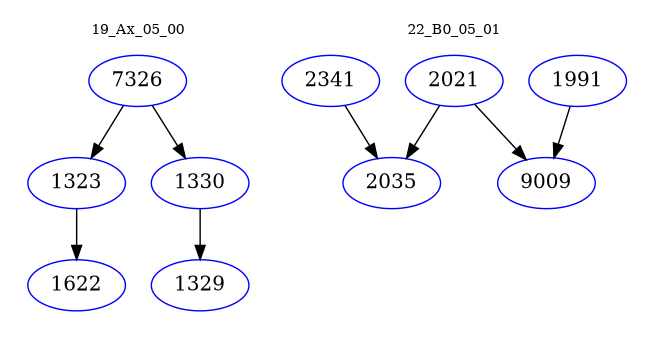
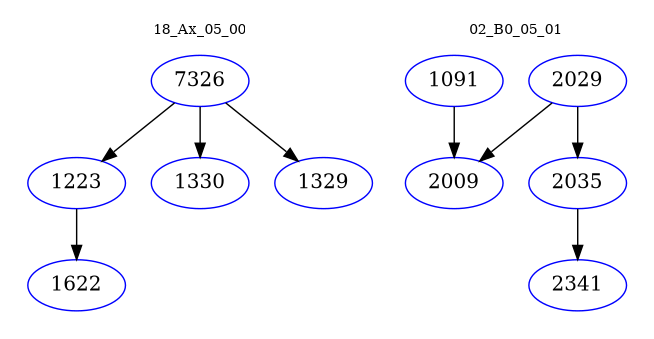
(138, 31) -> (200, 31)
(454, 31) -> (516, 31)
(454, 81) -> (578, 81)
(578, 81) -> (454, 81)
(357, 126) -> (578, 227)
(77, 183) -> (77, 183)
(546, 183) -> (454, 183)
(200, 227) -> (256, 127)
